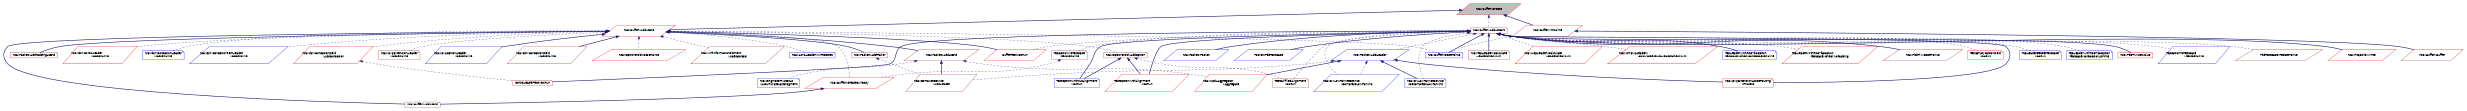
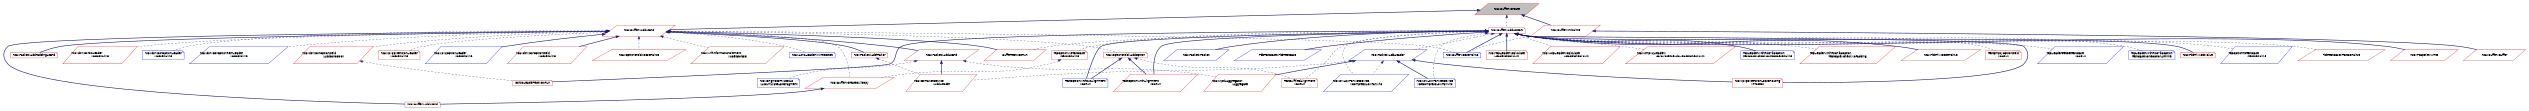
(1269, 55) -> (1278, 55)
(2040, 55) -> (2080, 55)
